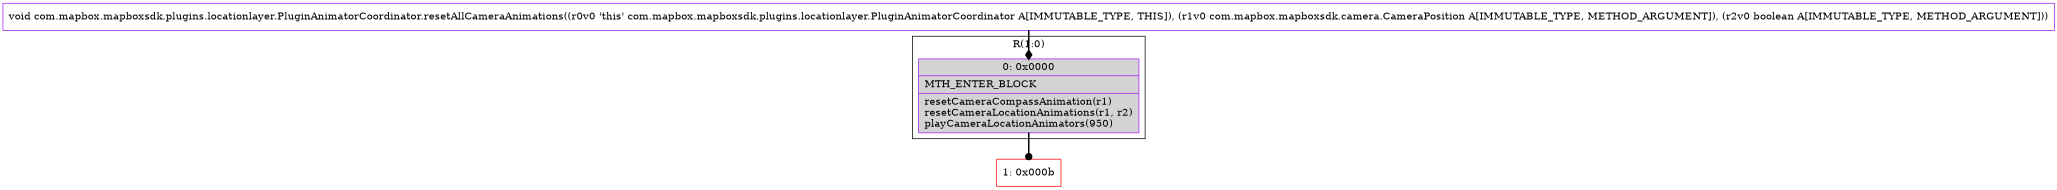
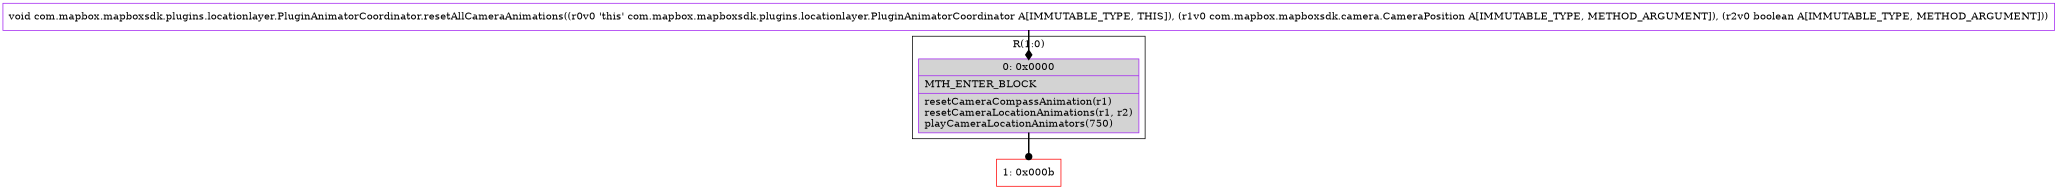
(1019, 124) -> (1019, 124)
